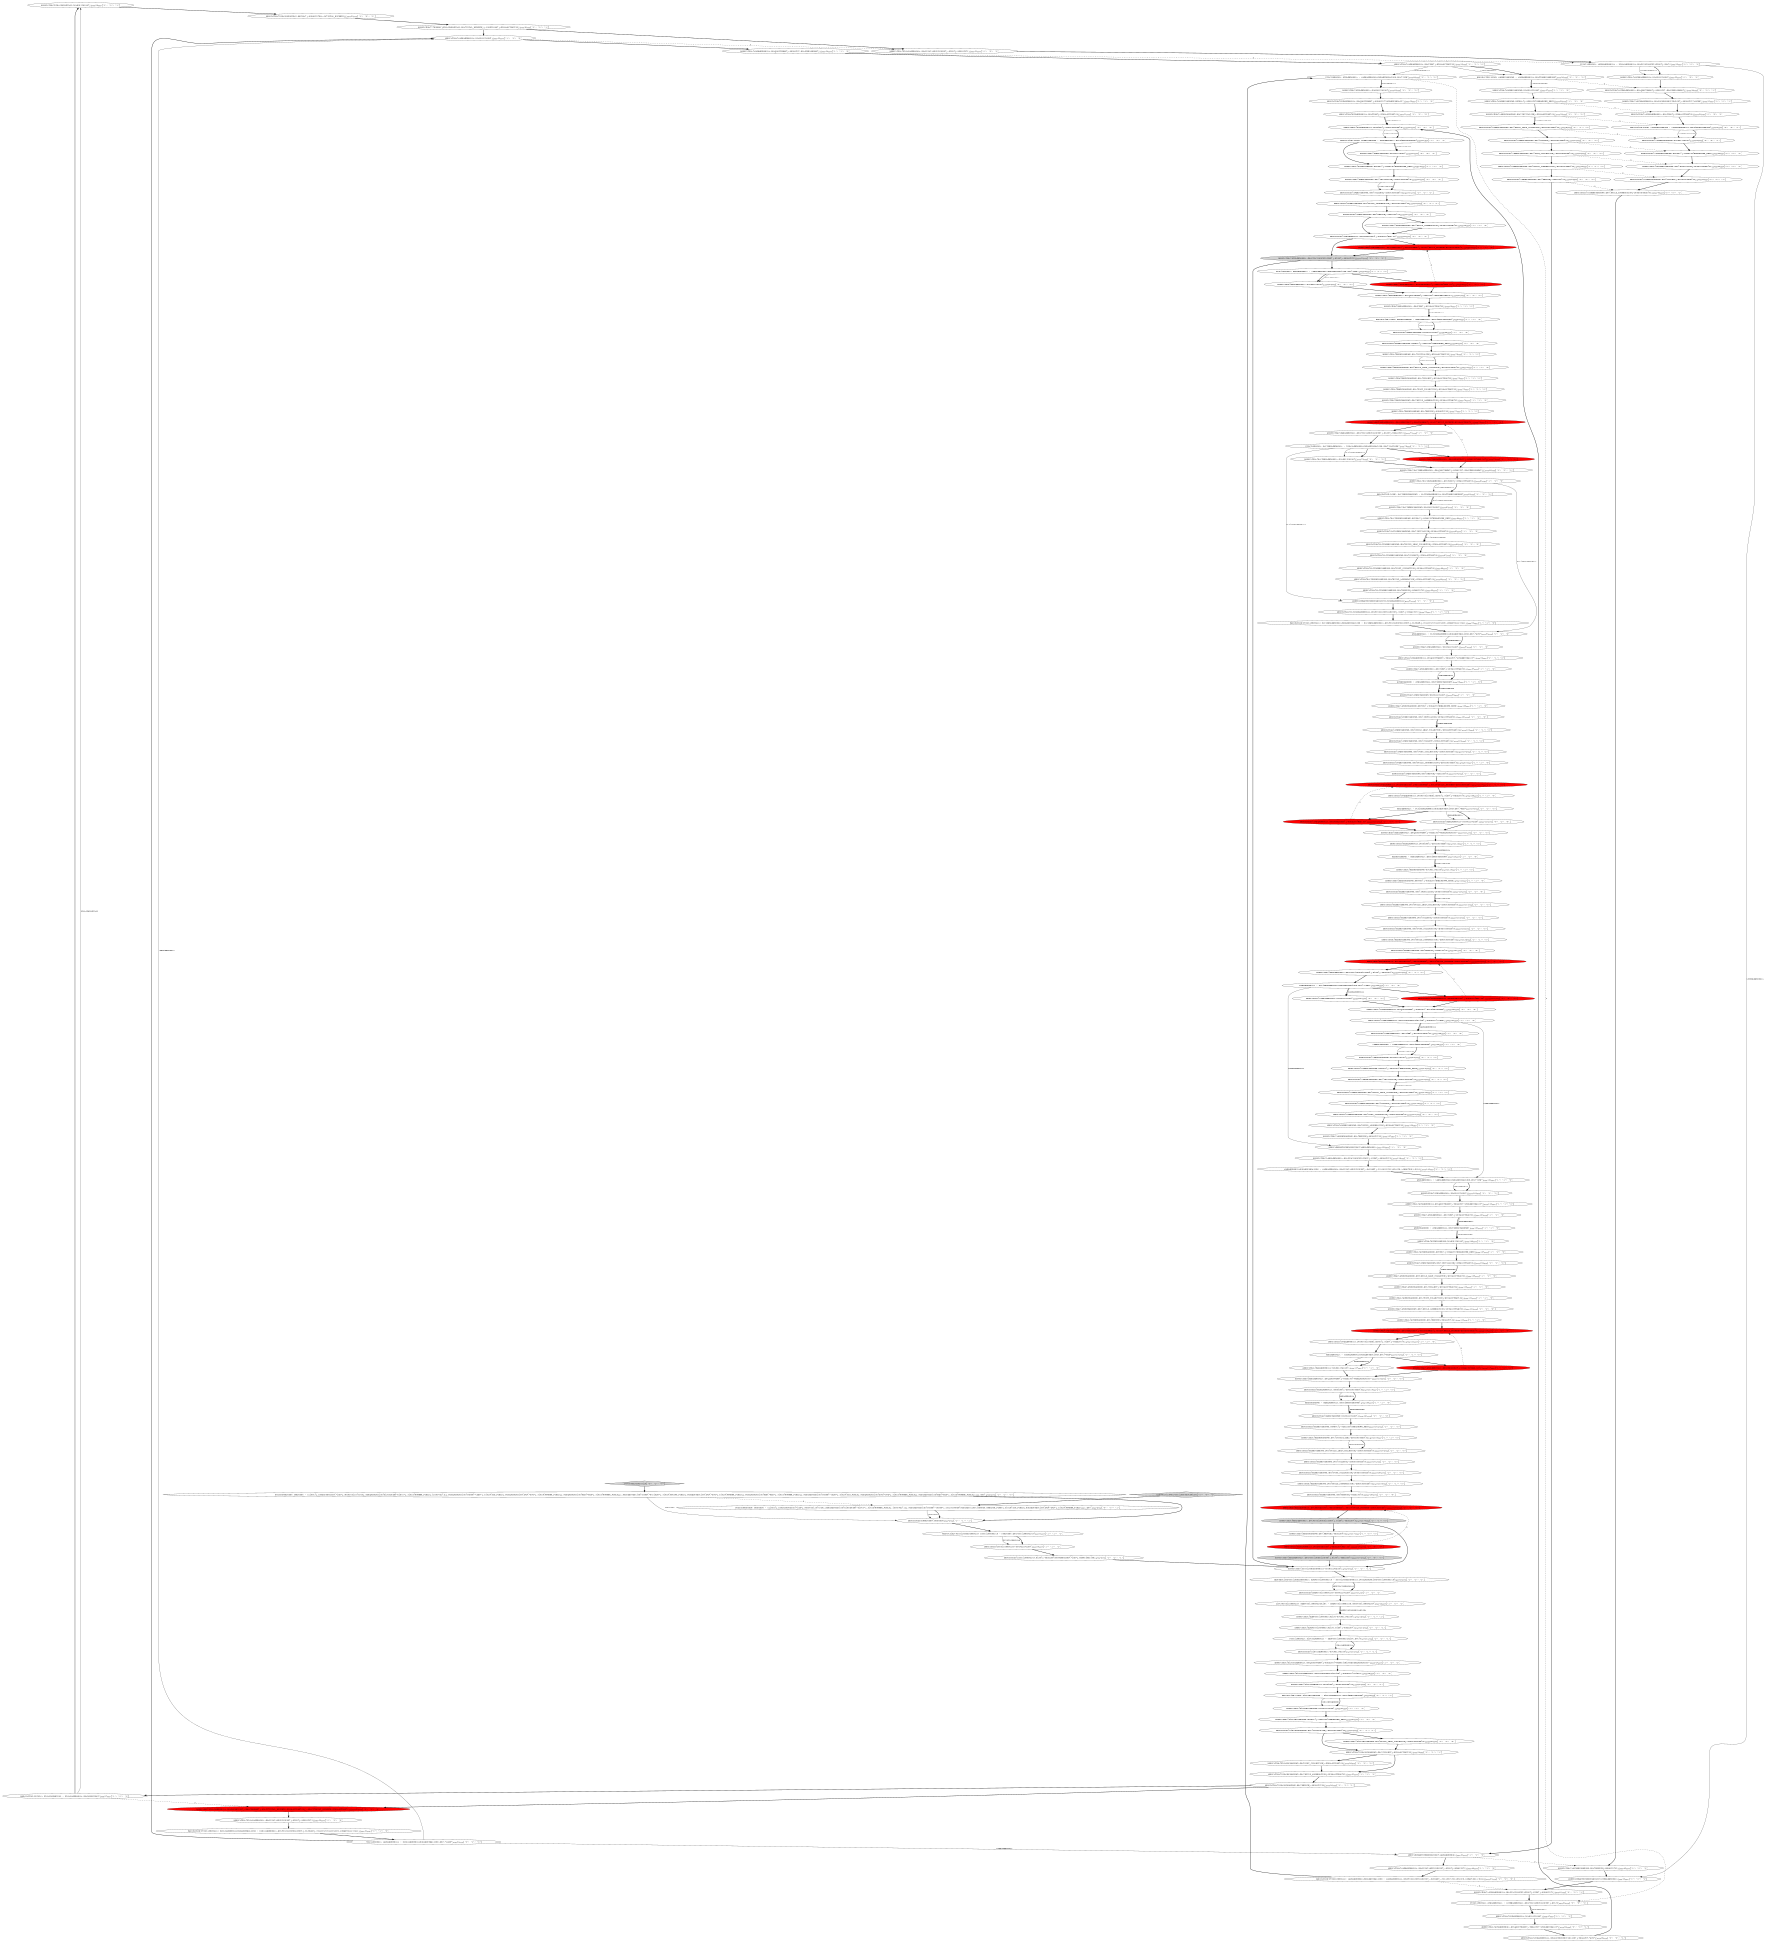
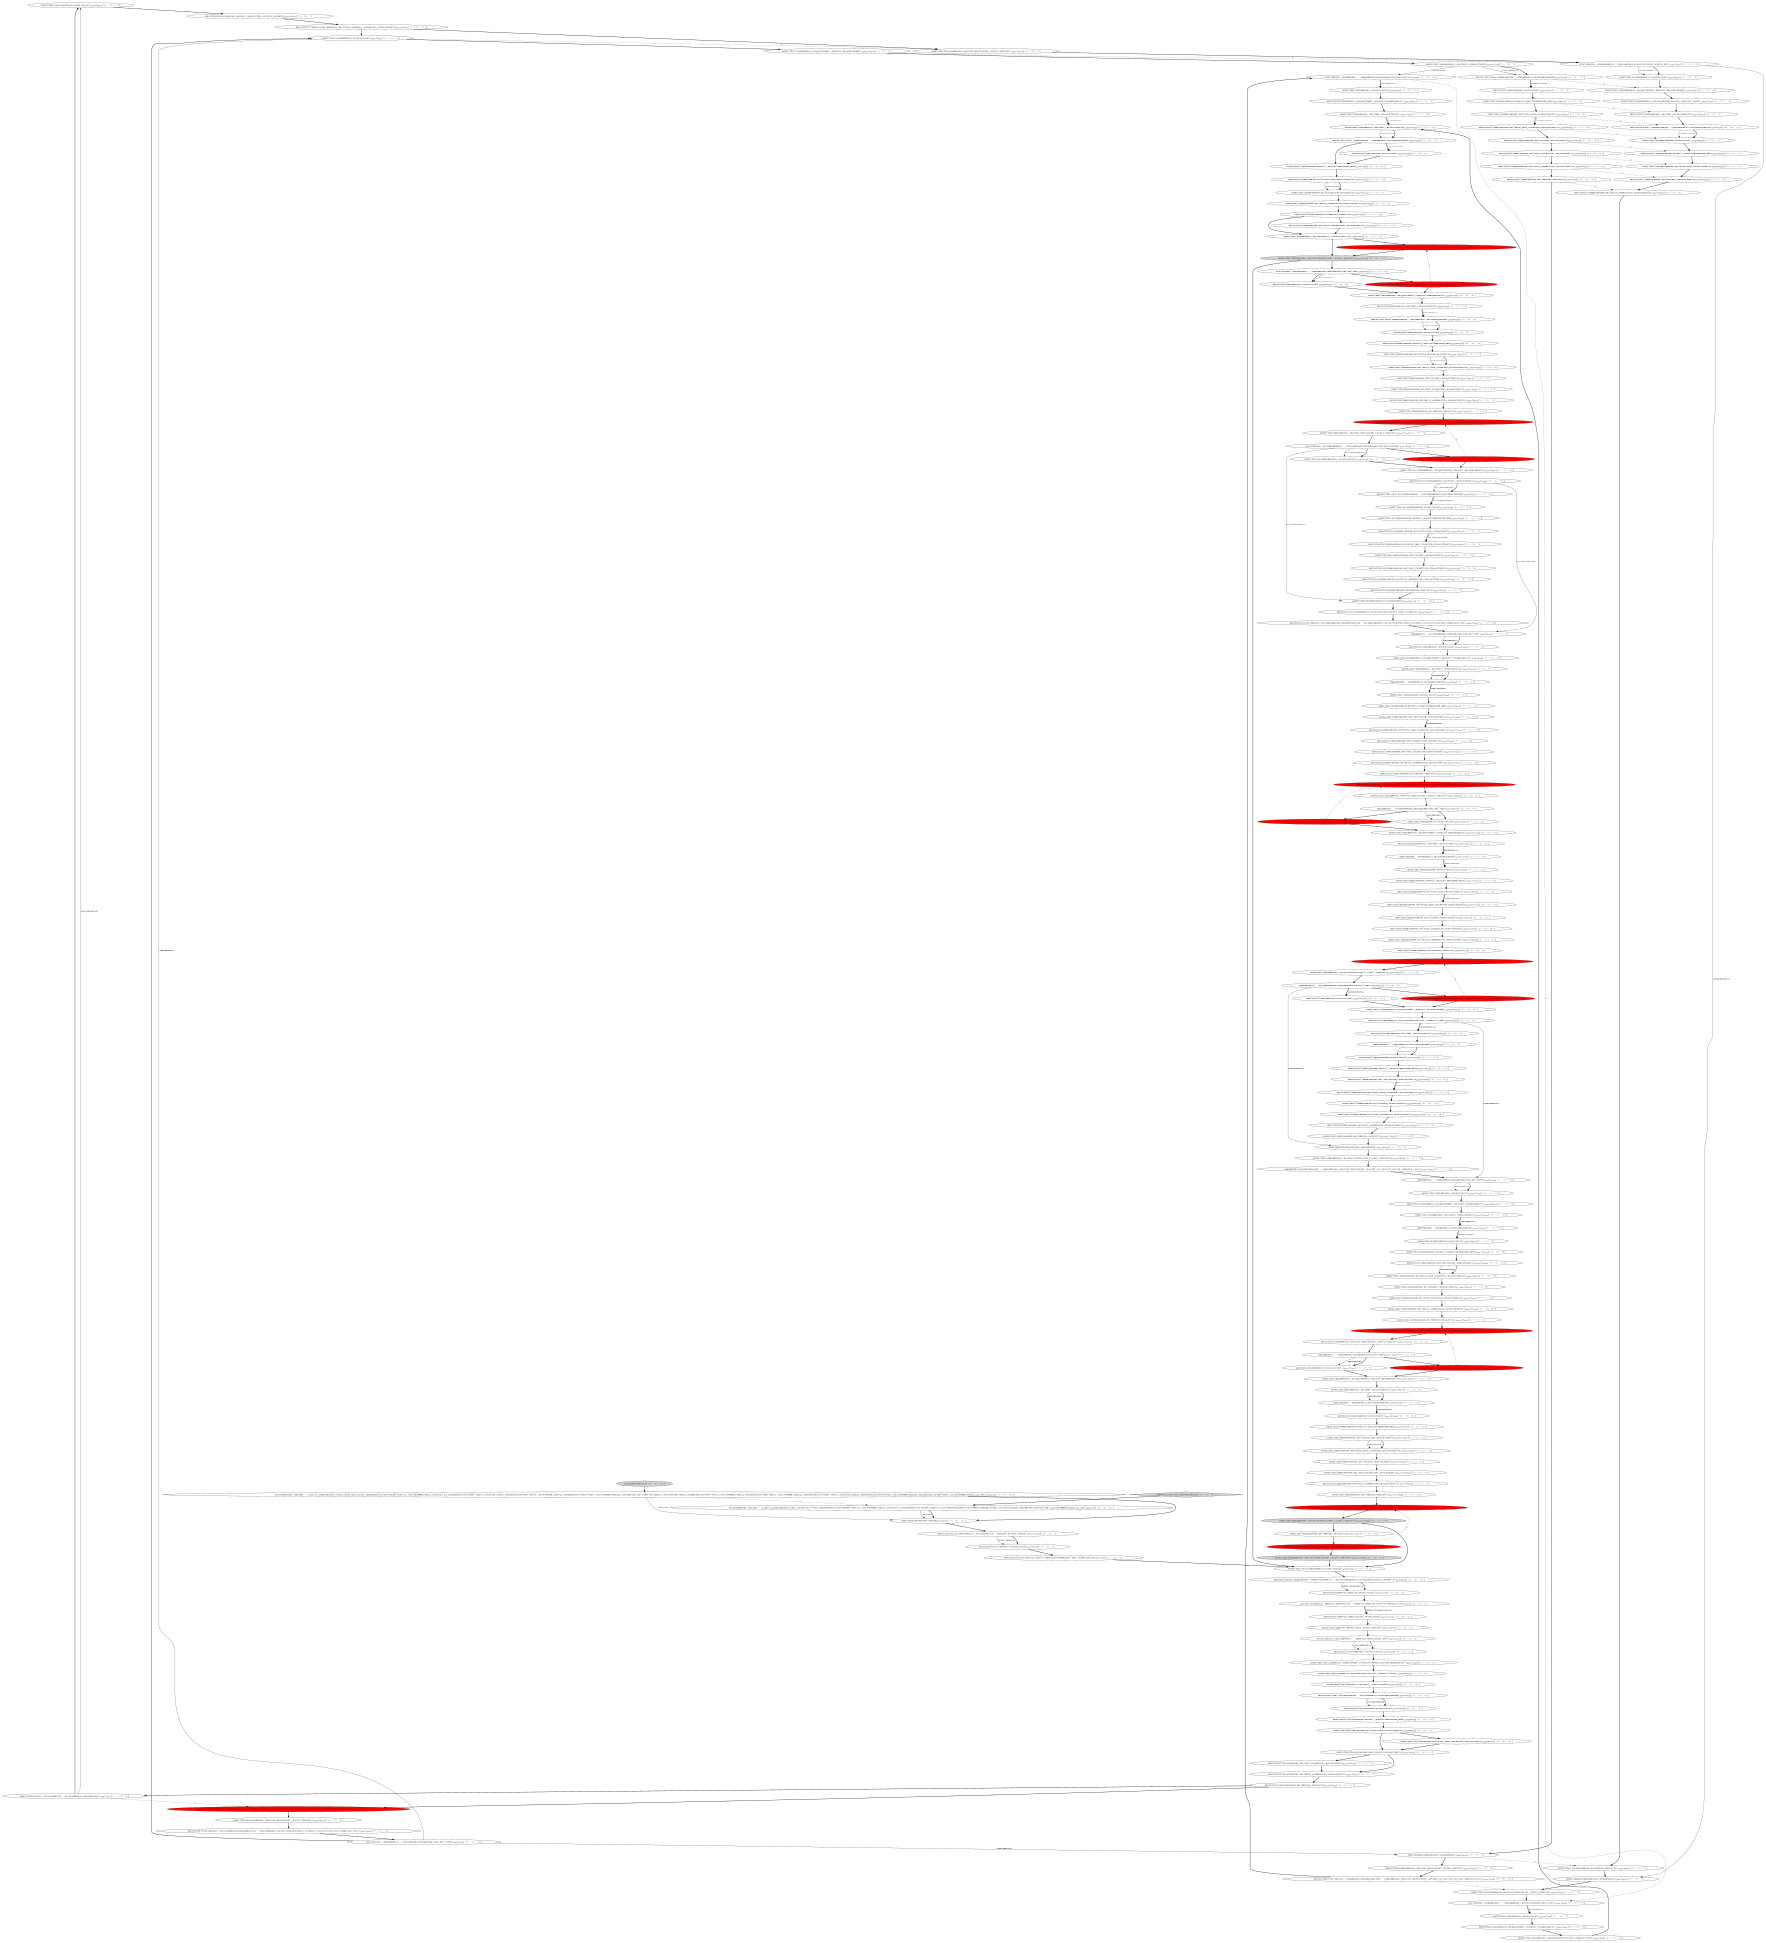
(645, 1484) -> (645, 1484)
